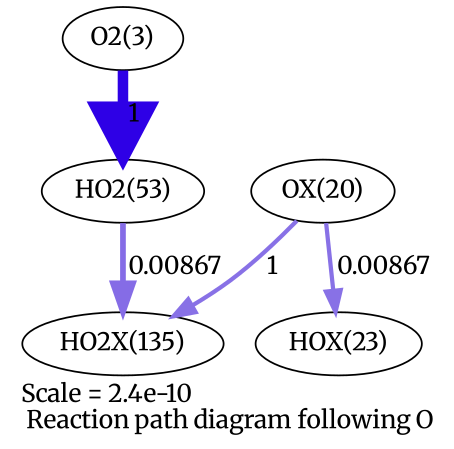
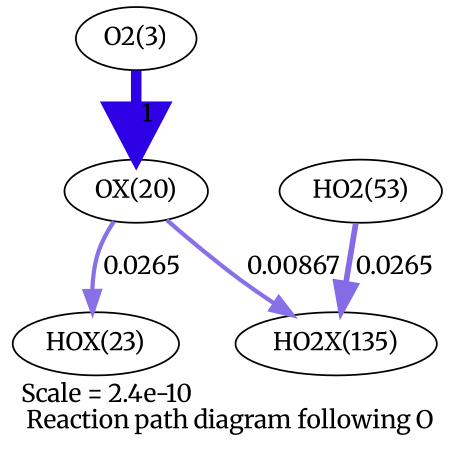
(123, 88) -> (136, 88)
(173, 268) -> (392, 268)
(270, 268) -> (291, 268)
(382, 268) -> (140, 268)
